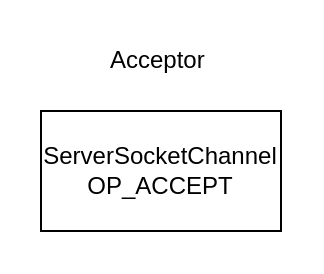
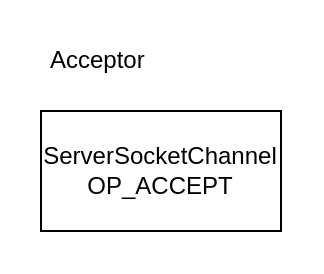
(167, 61) -> (107, 61)
